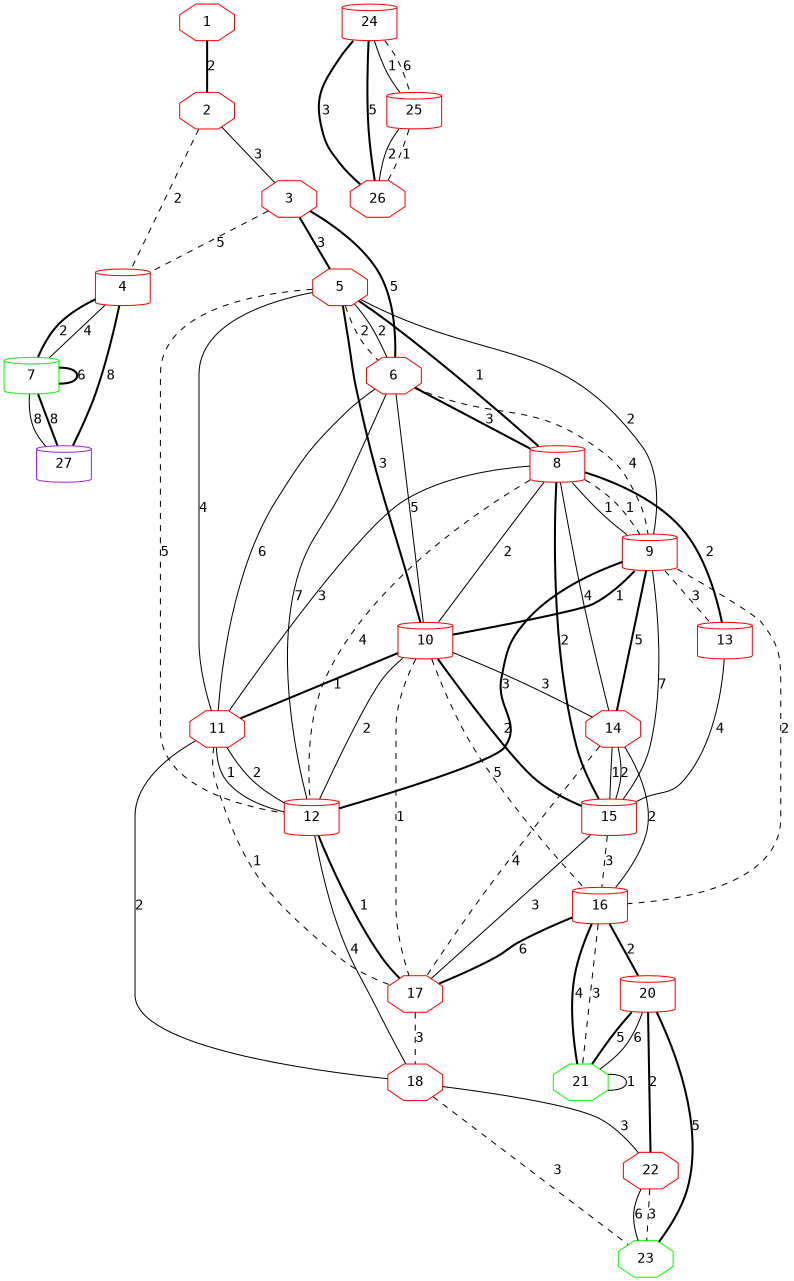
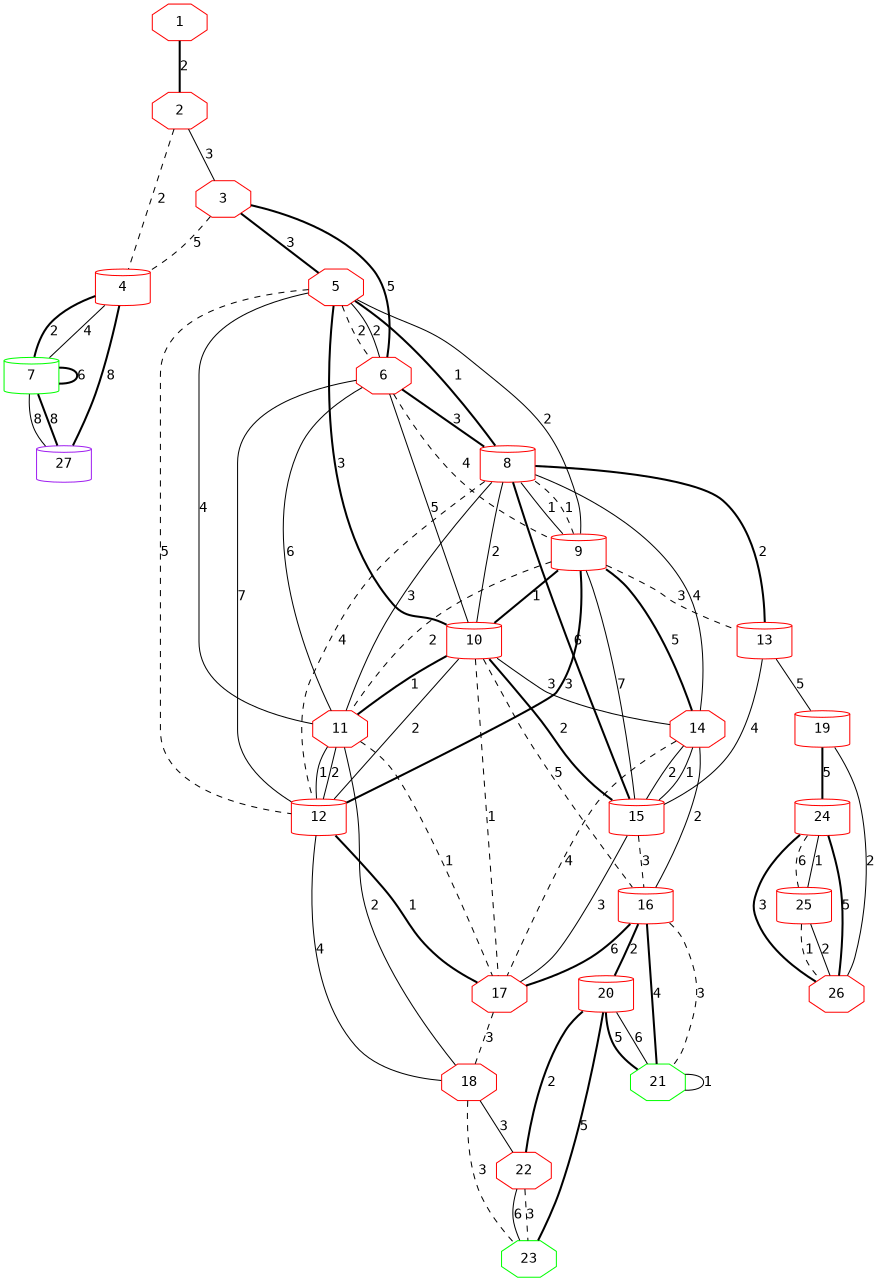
(565, 641) -> (578, 641)
none -> (822, 729)
(781, 764) -> (442, 613)
